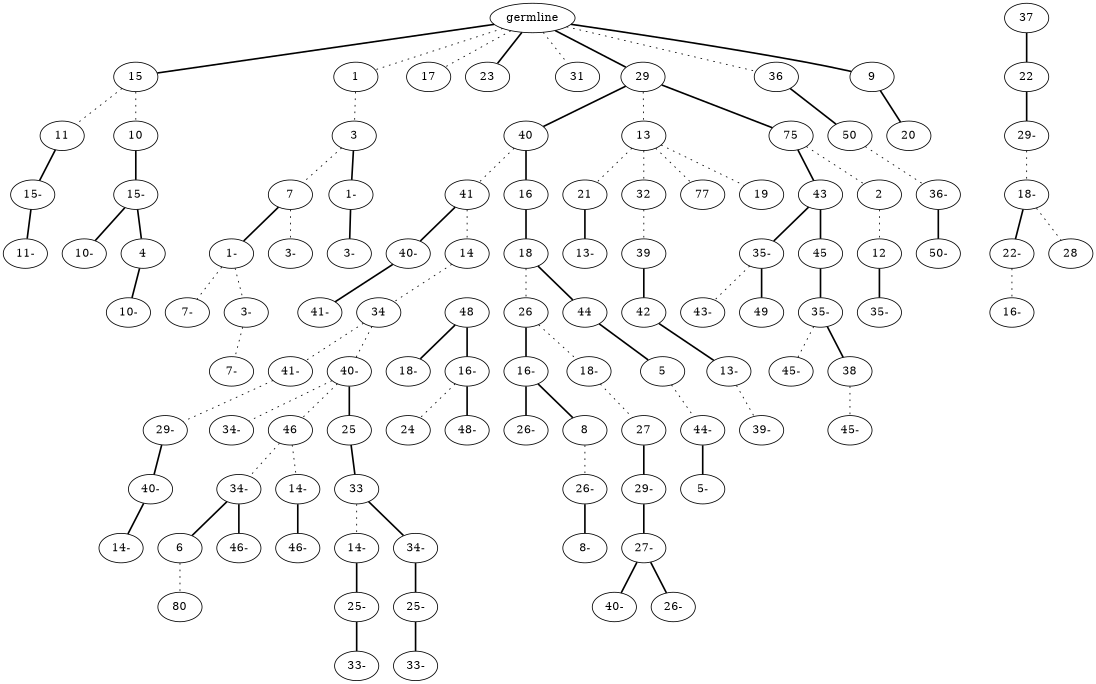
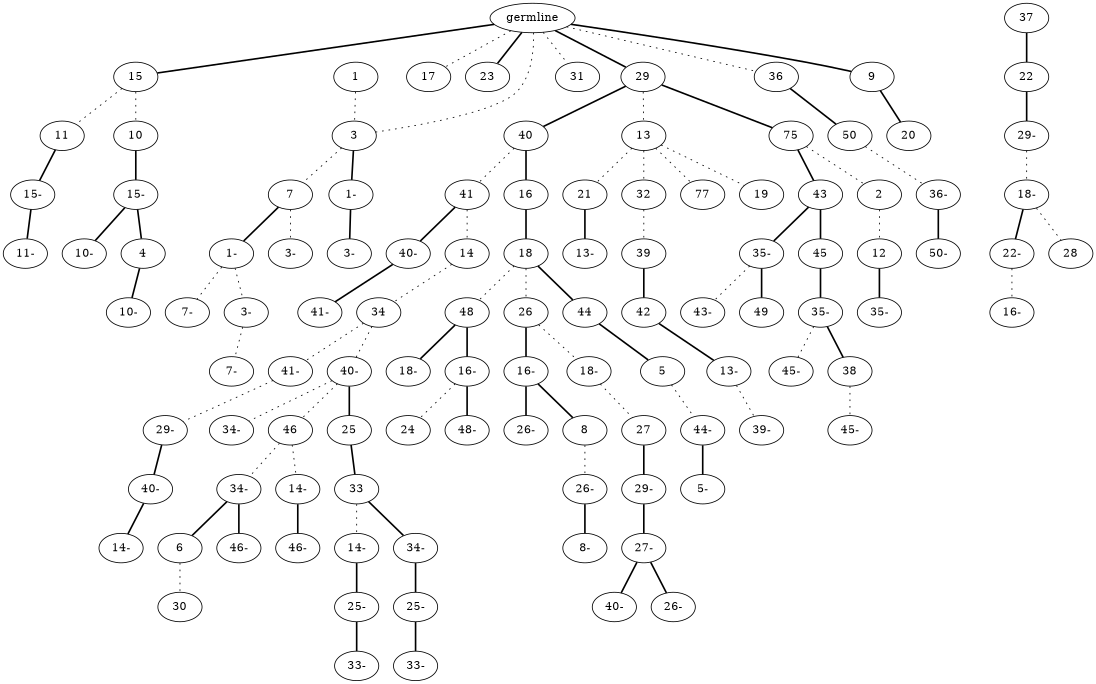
(439, 49) -> (479, 110)
none -> (497, 283)
(180, 607) -> (180, 607)
